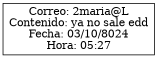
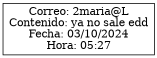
(79, 34) -> (79, 34)
